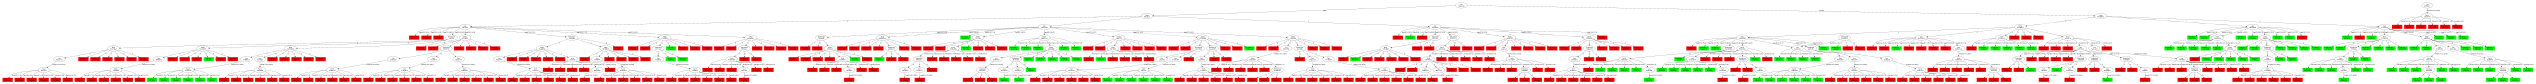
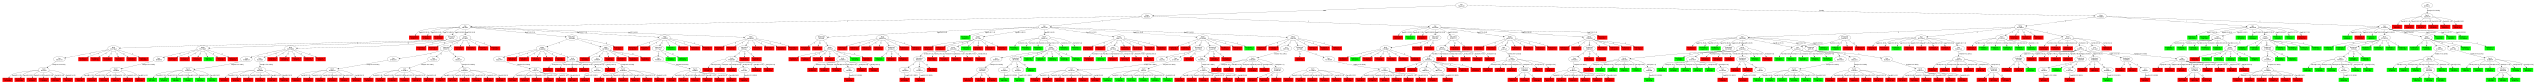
(964, 32) -> none
(2478, 48) -> none
(1313, 59) -> none
none -> (1827, 59)
